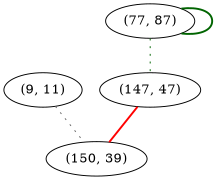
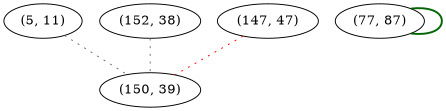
none -> (150, 21)
(150, 56) -> none
(43, 90) -> (43, 21)
(123, 124) -> (209, 56)
